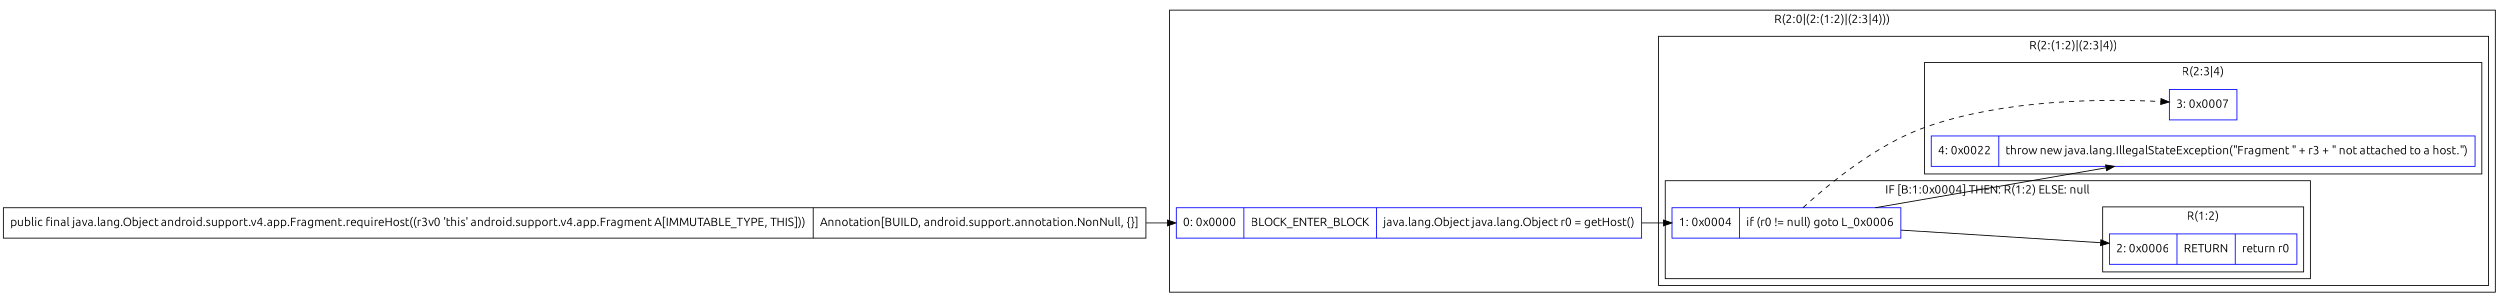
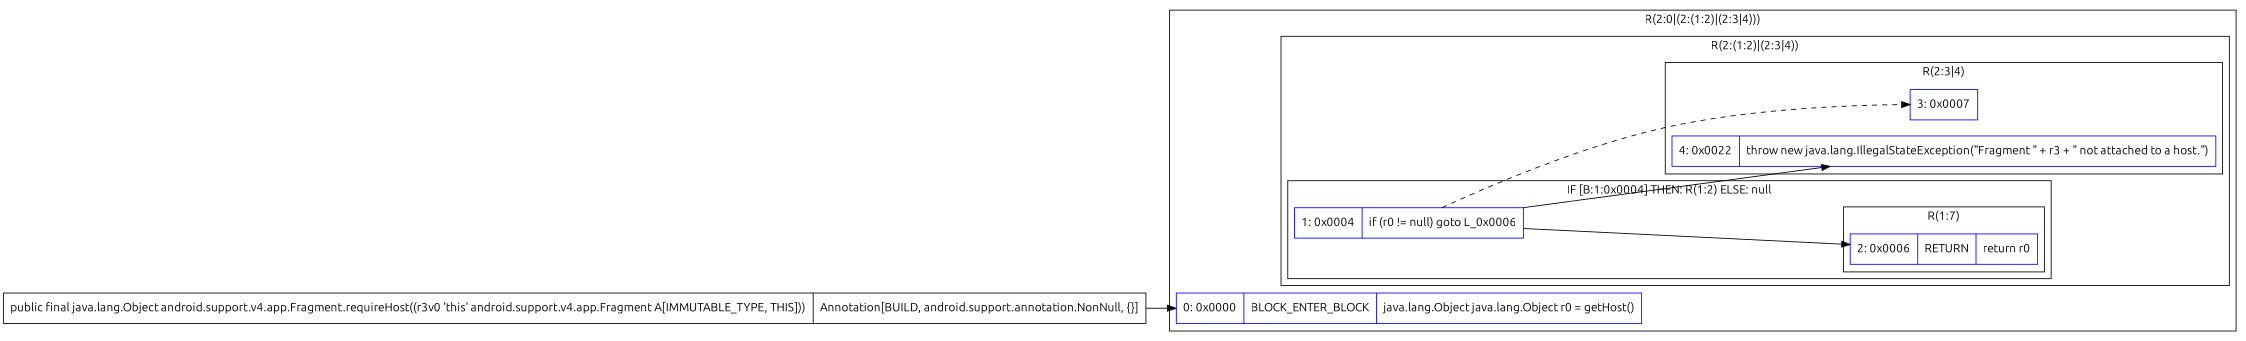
(2203, 217) -> (1944, 217)
(1652, 223) -> none
